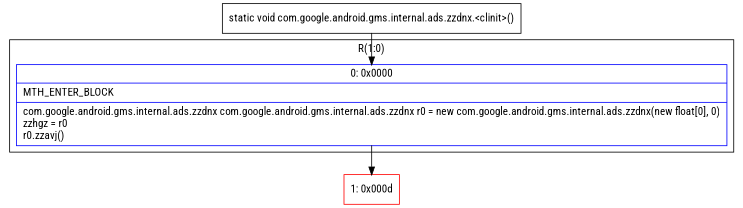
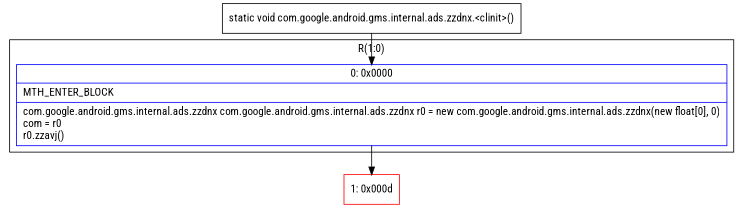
(45, 124) -> (43, 124)
